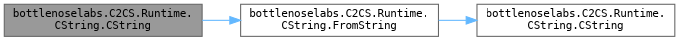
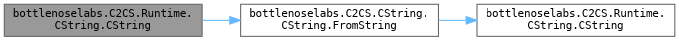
(340, 20) -> (340, 20)
